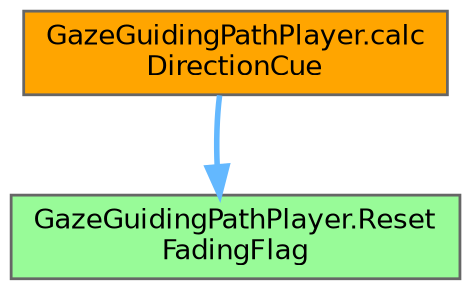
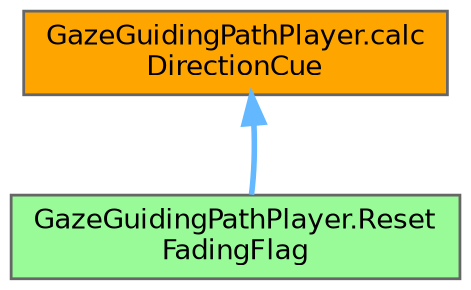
(217, 131) -> (254, 159)
